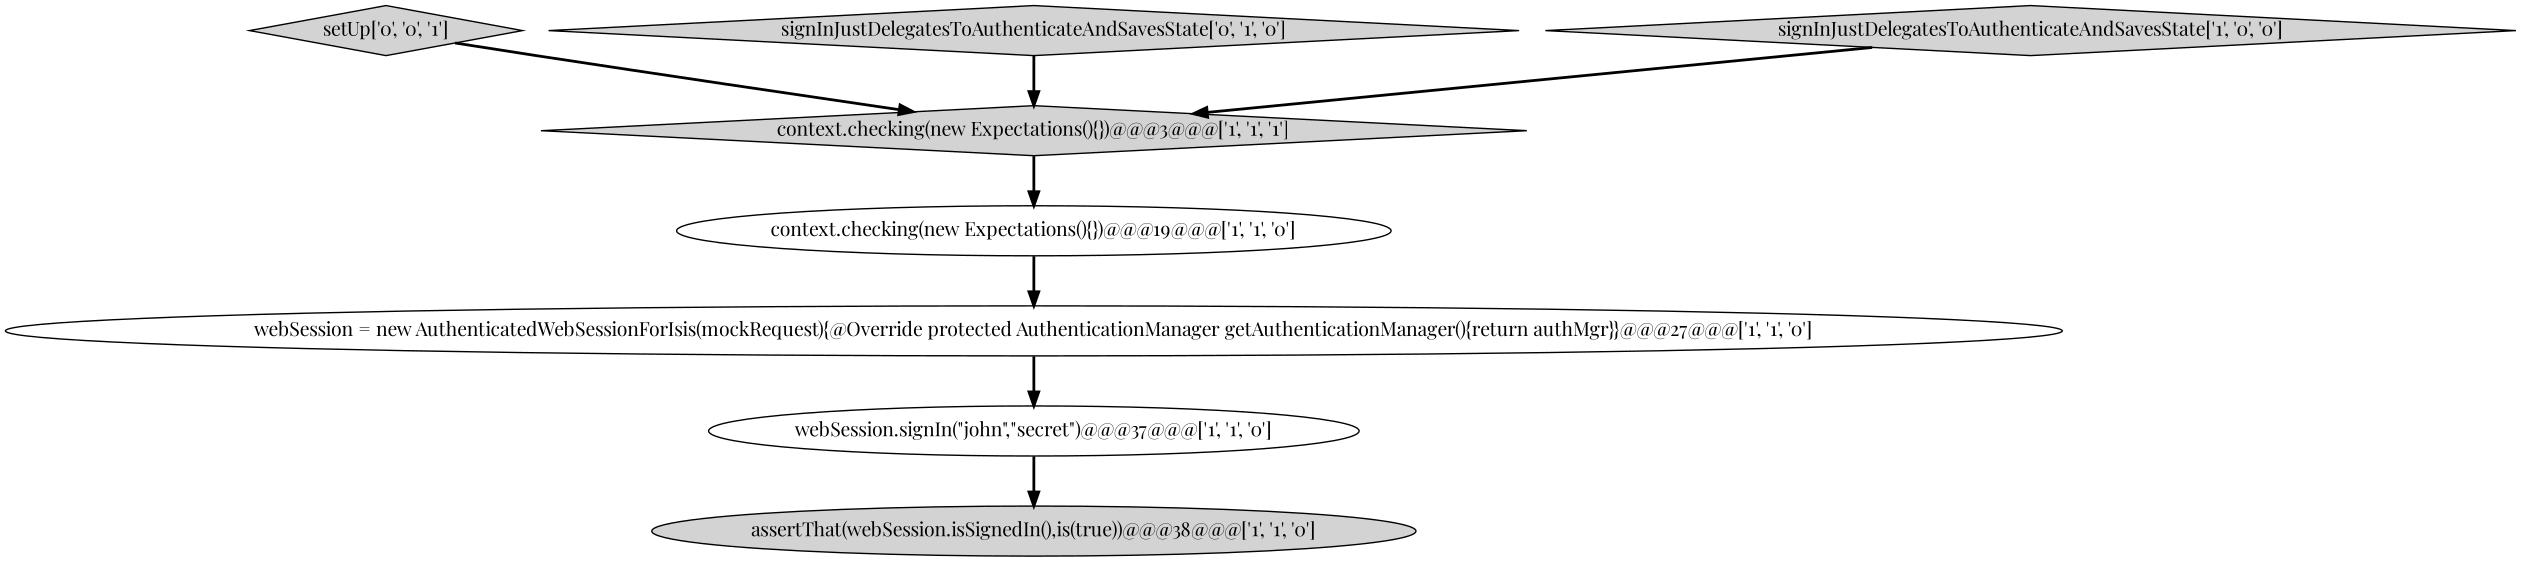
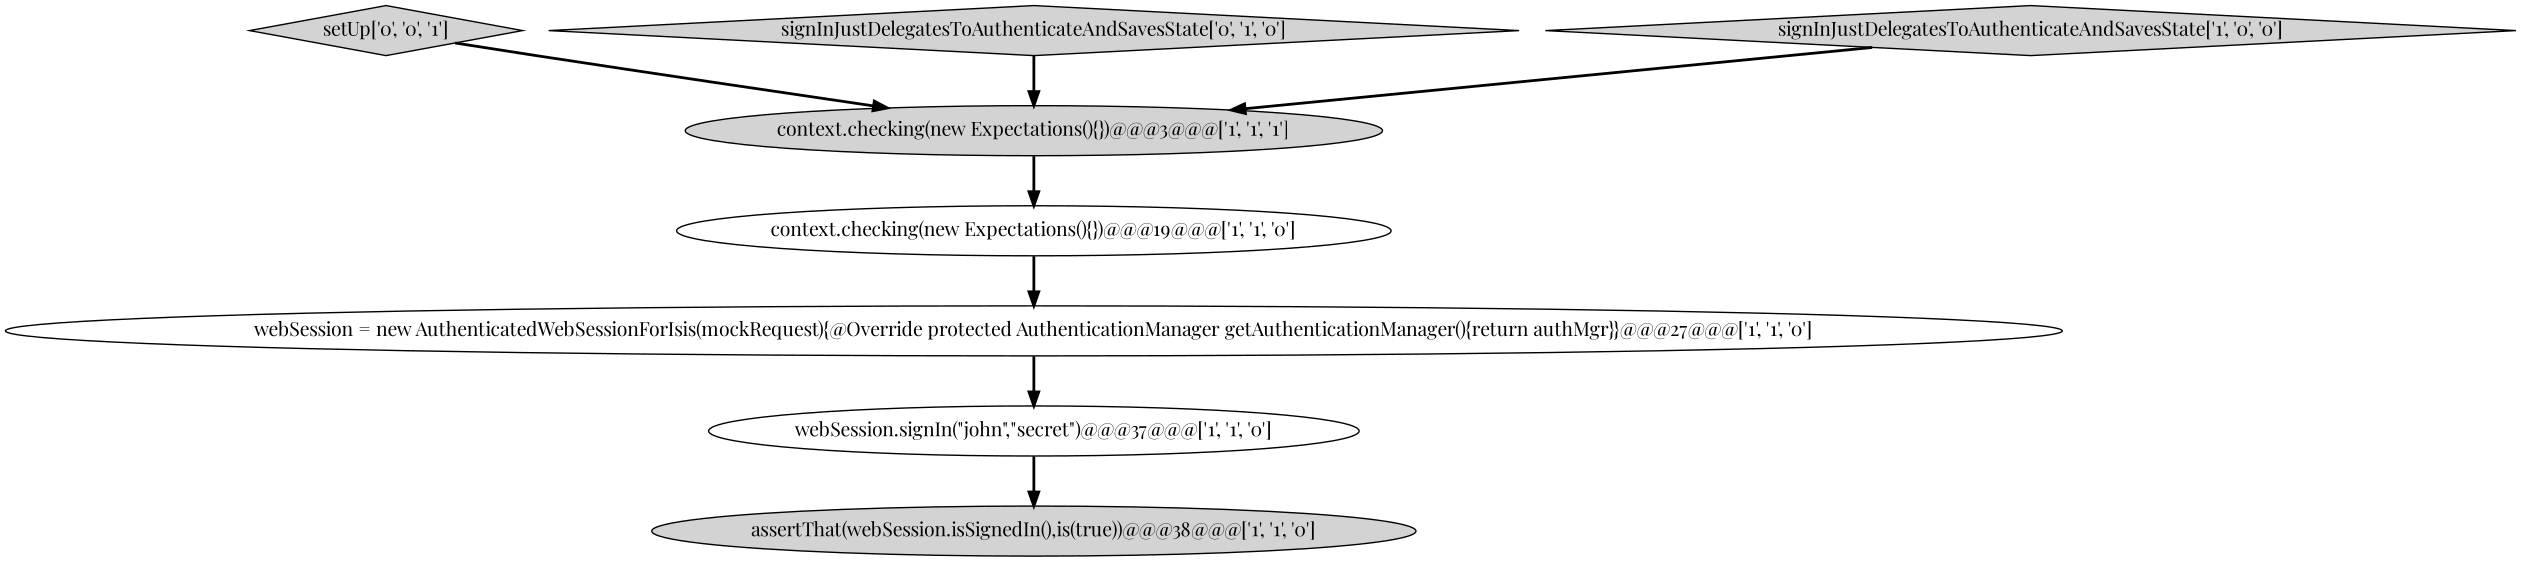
(1034, 131) -> (1034, 131)
